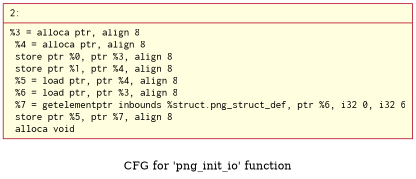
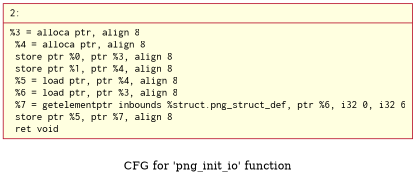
(43, 129) -> (34, 129)
